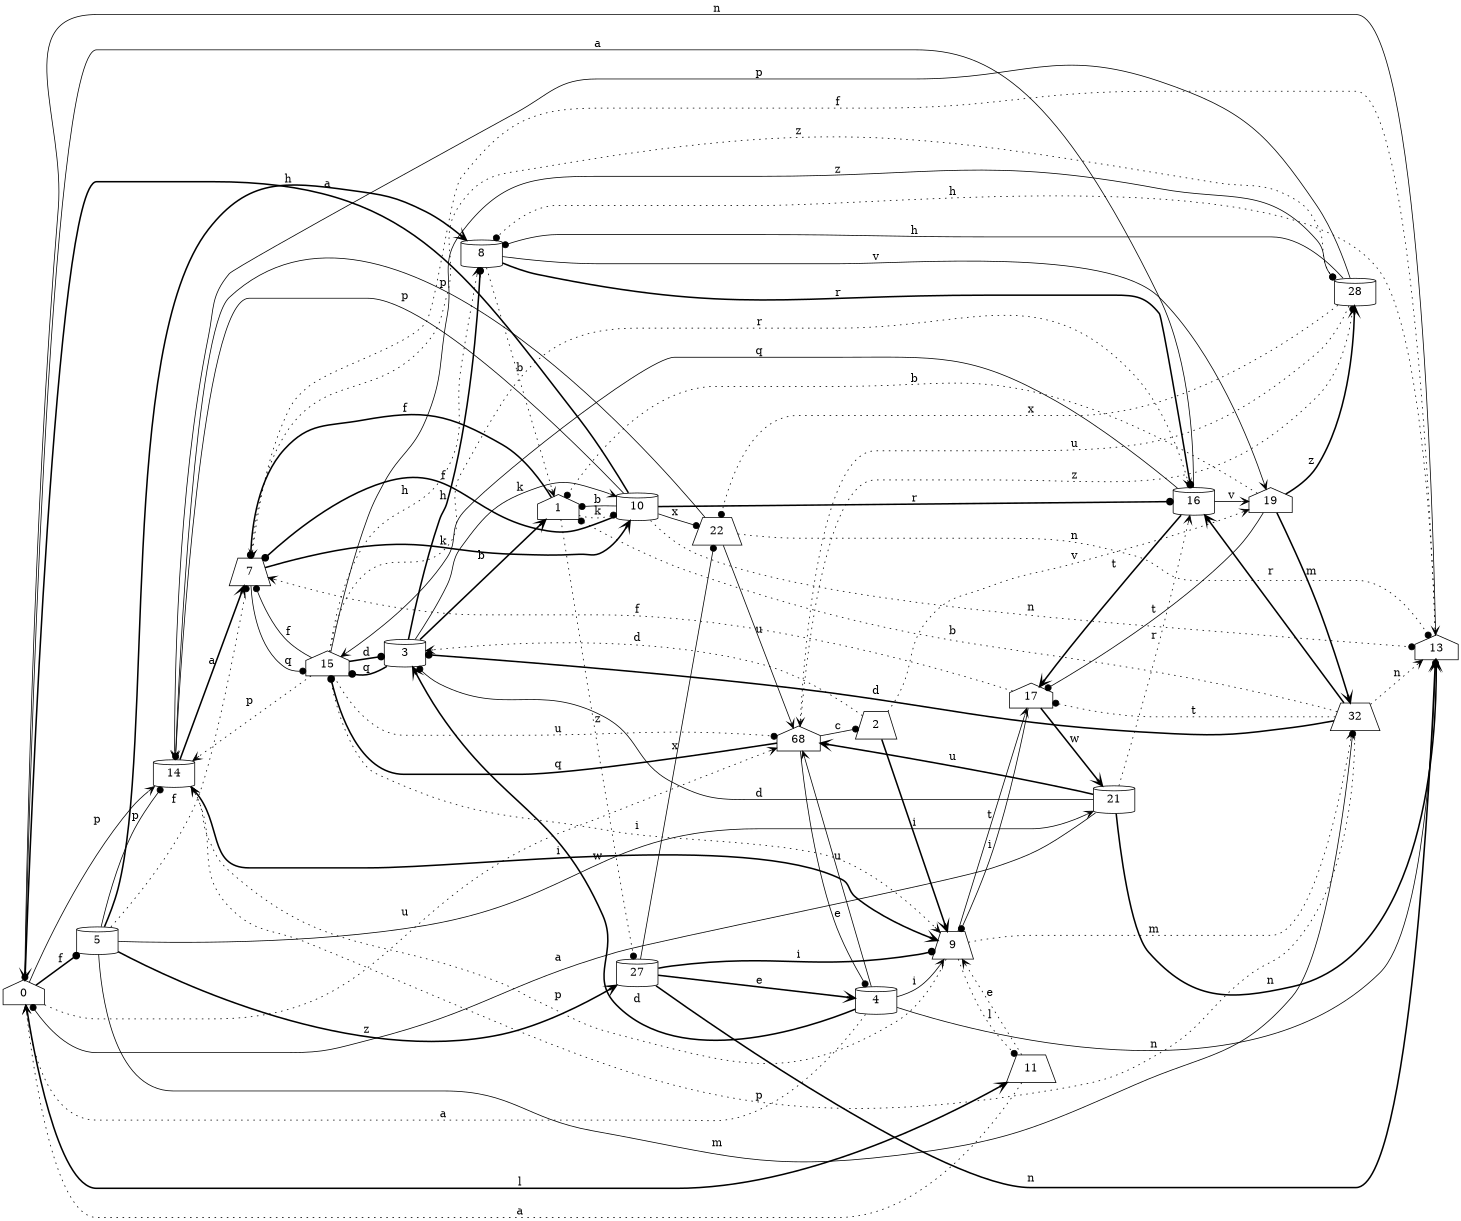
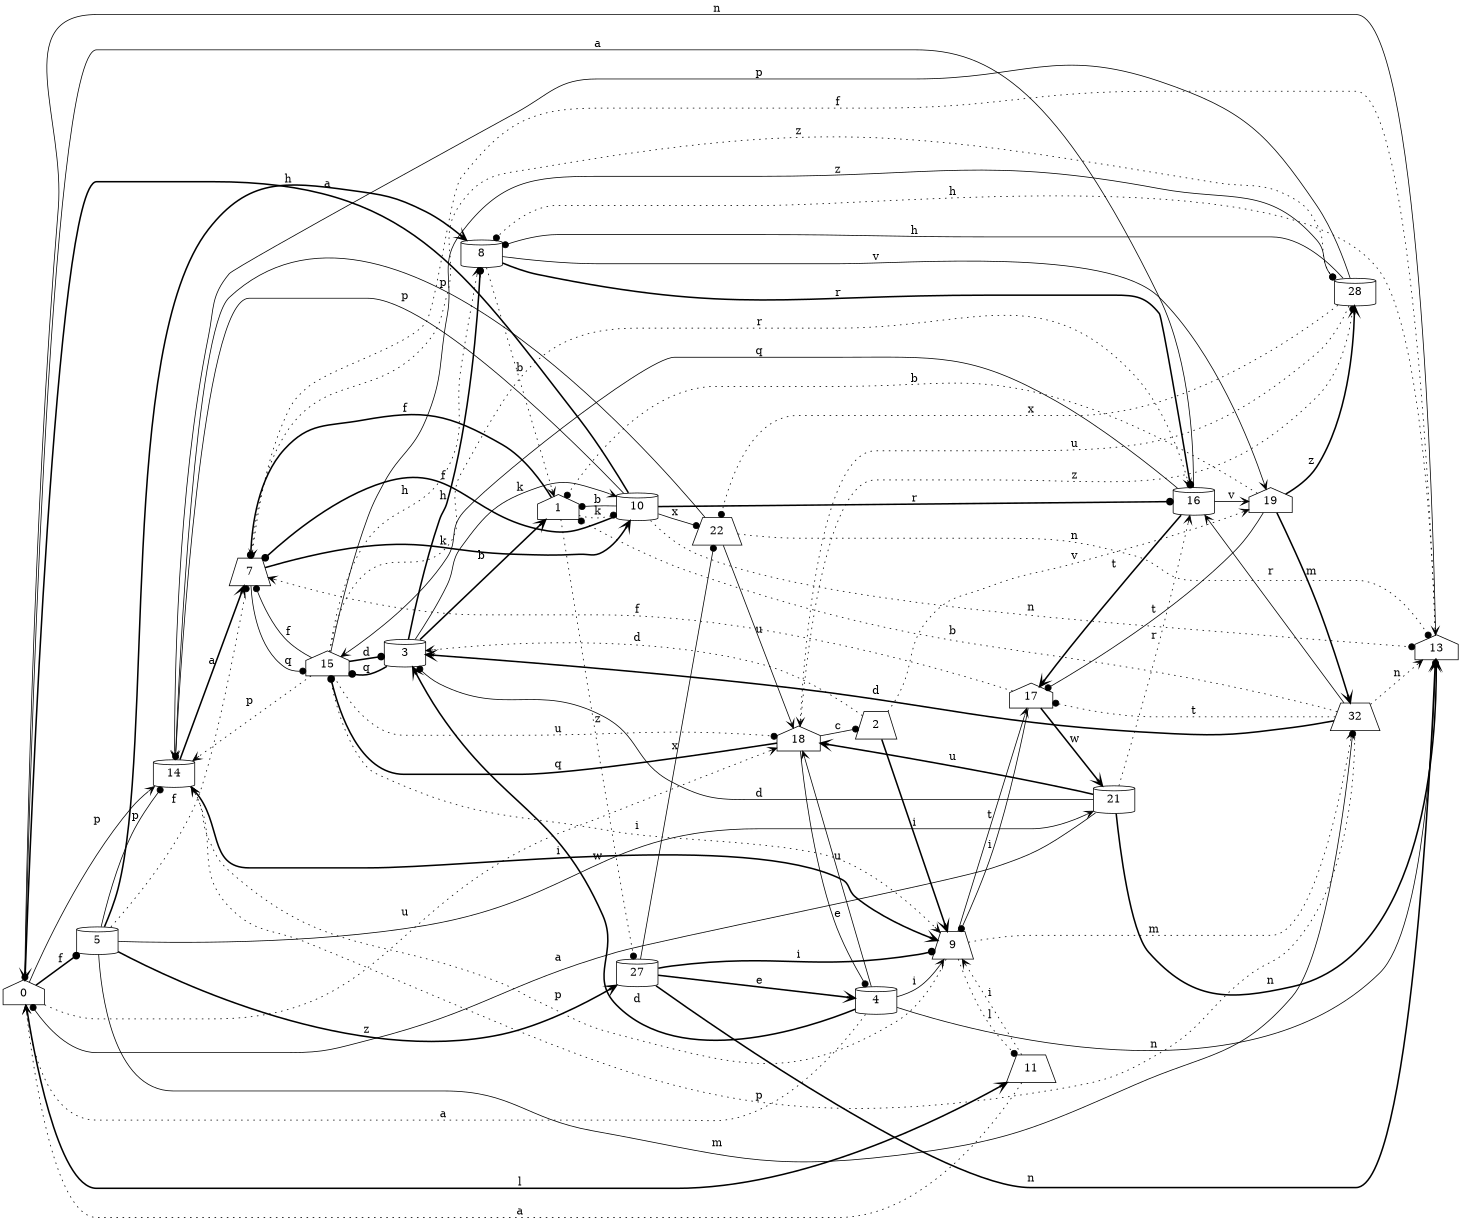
(1277, 612) -> (1277, 612)
(883, 700) -> (883, 700)
(799, 740) -> (799, 740)
(990, 993) -> (990, 993)
